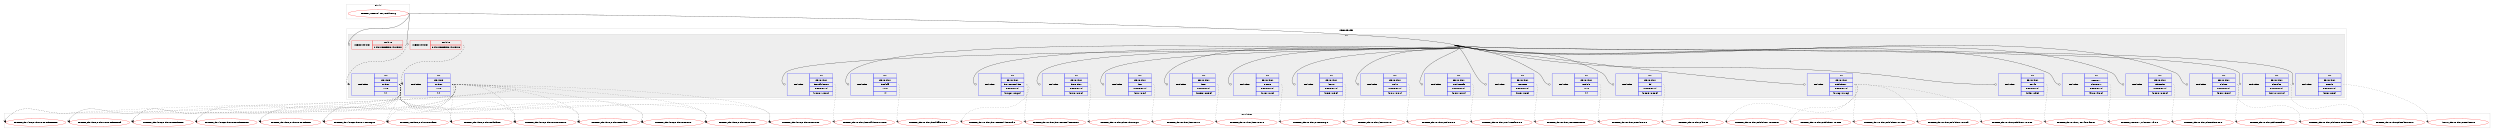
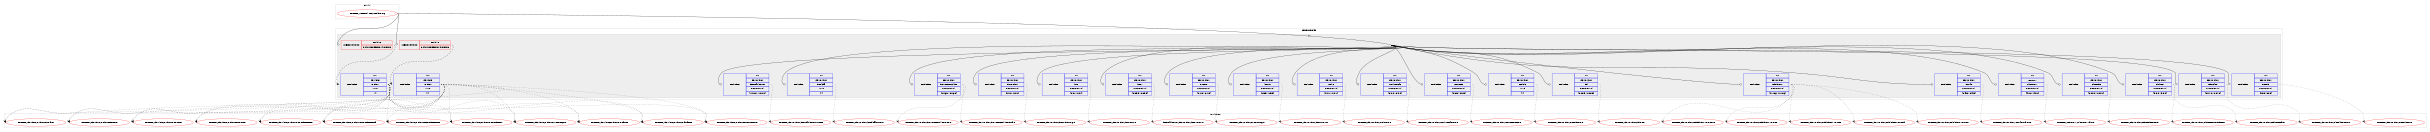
(163, 122) -> none
(418, 122) -> (610, 122)
(1247, 122) -> (1183, 122)
(2458, 122) -> (2395, 122)
